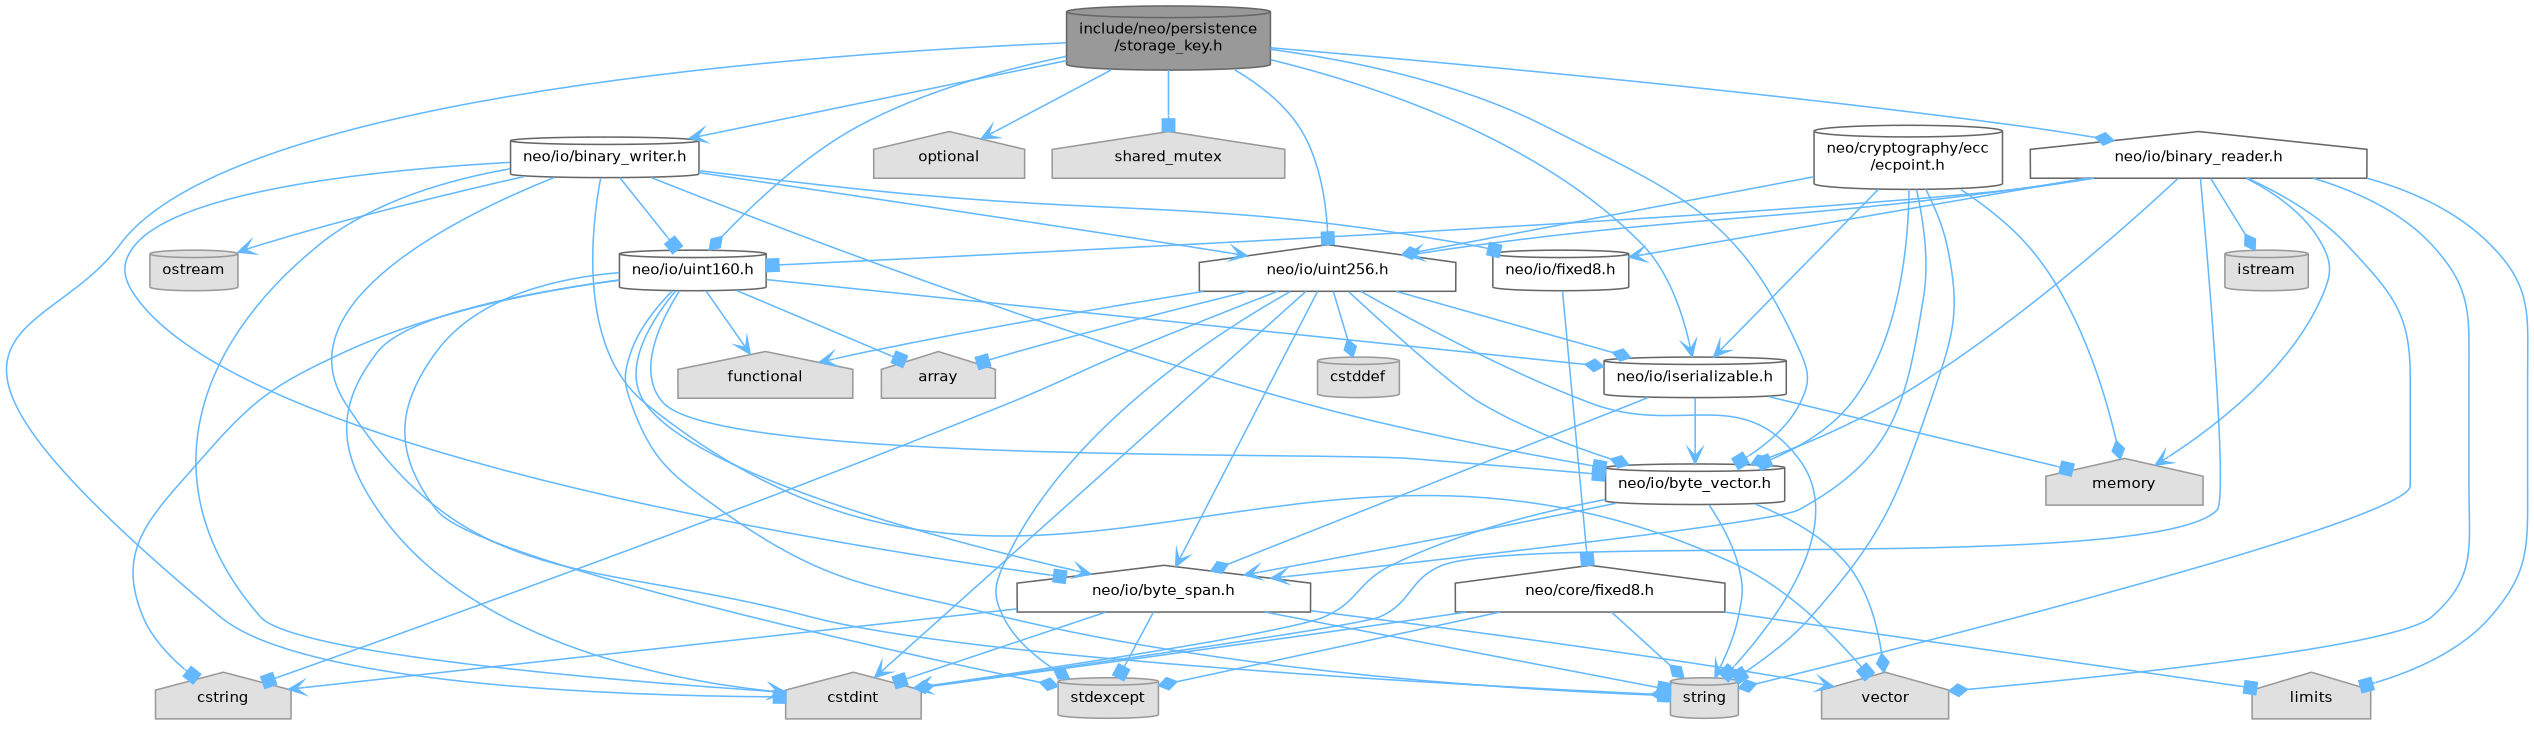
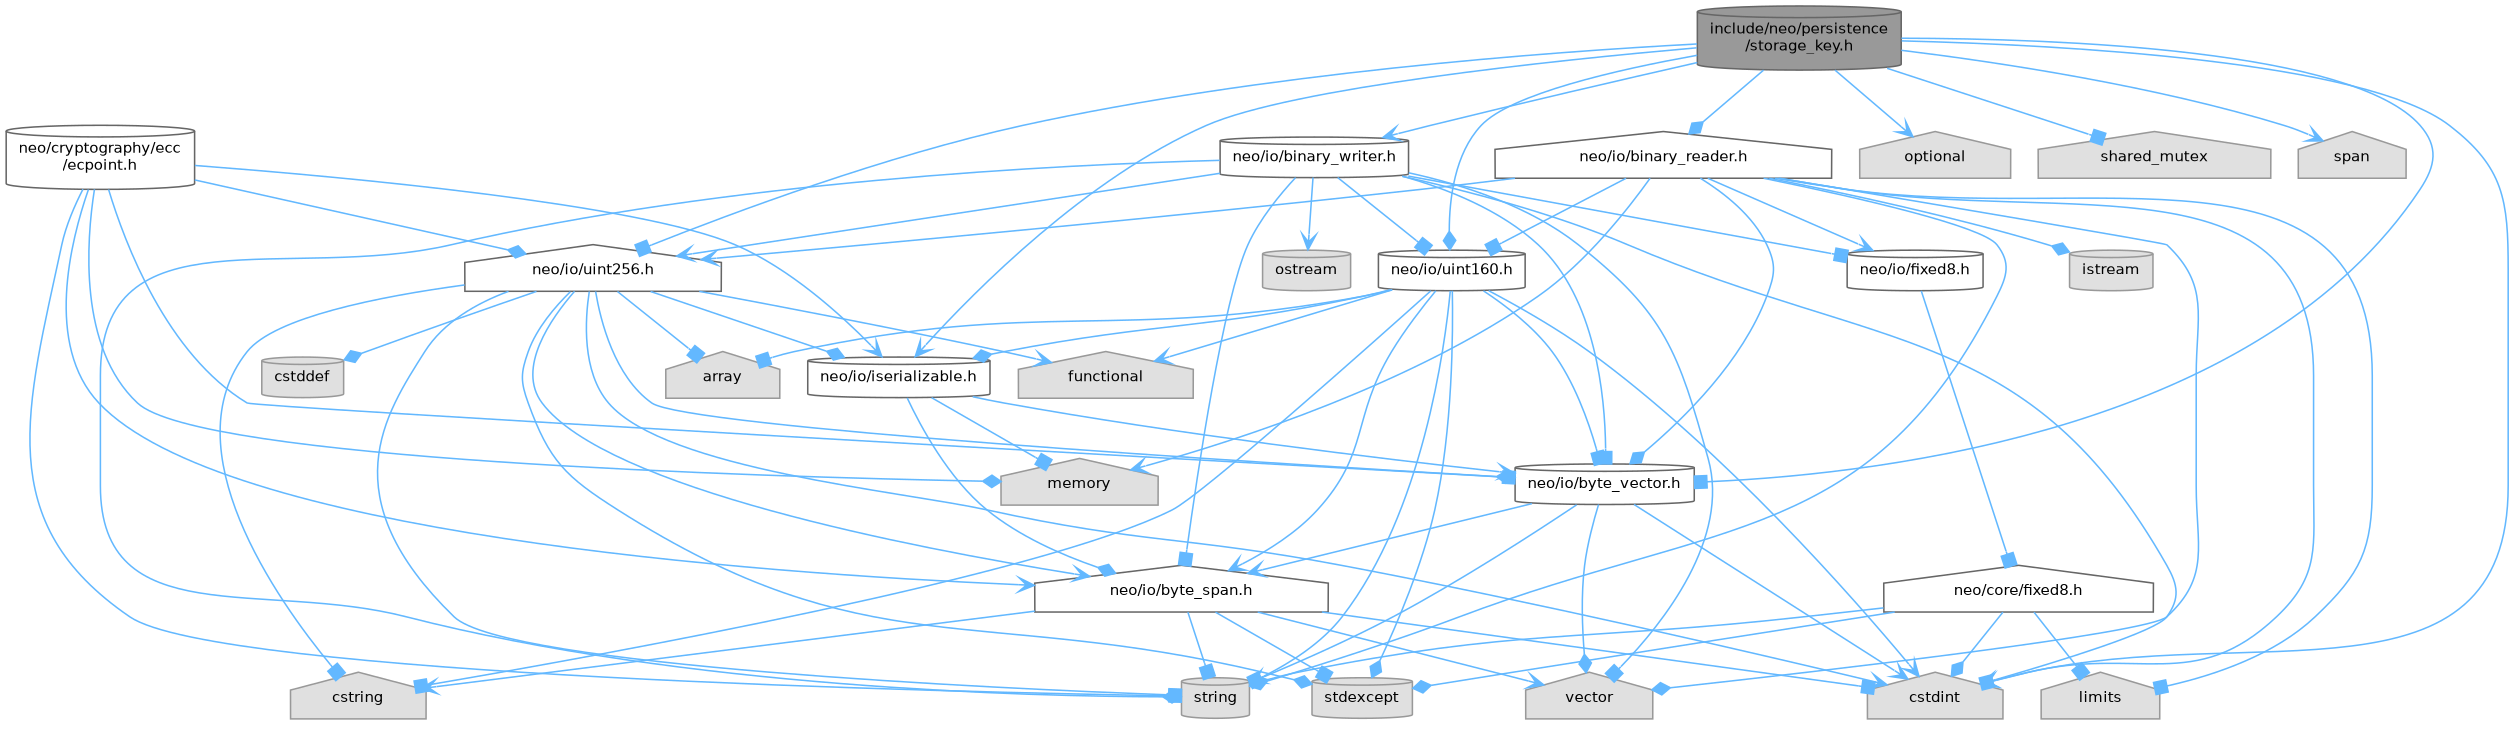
none -> (2352, 157)
